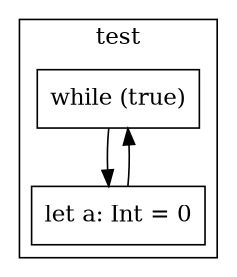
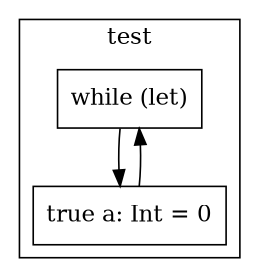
(118, 99) -> (130, 99)
(118, 216) -> (130, 216)
